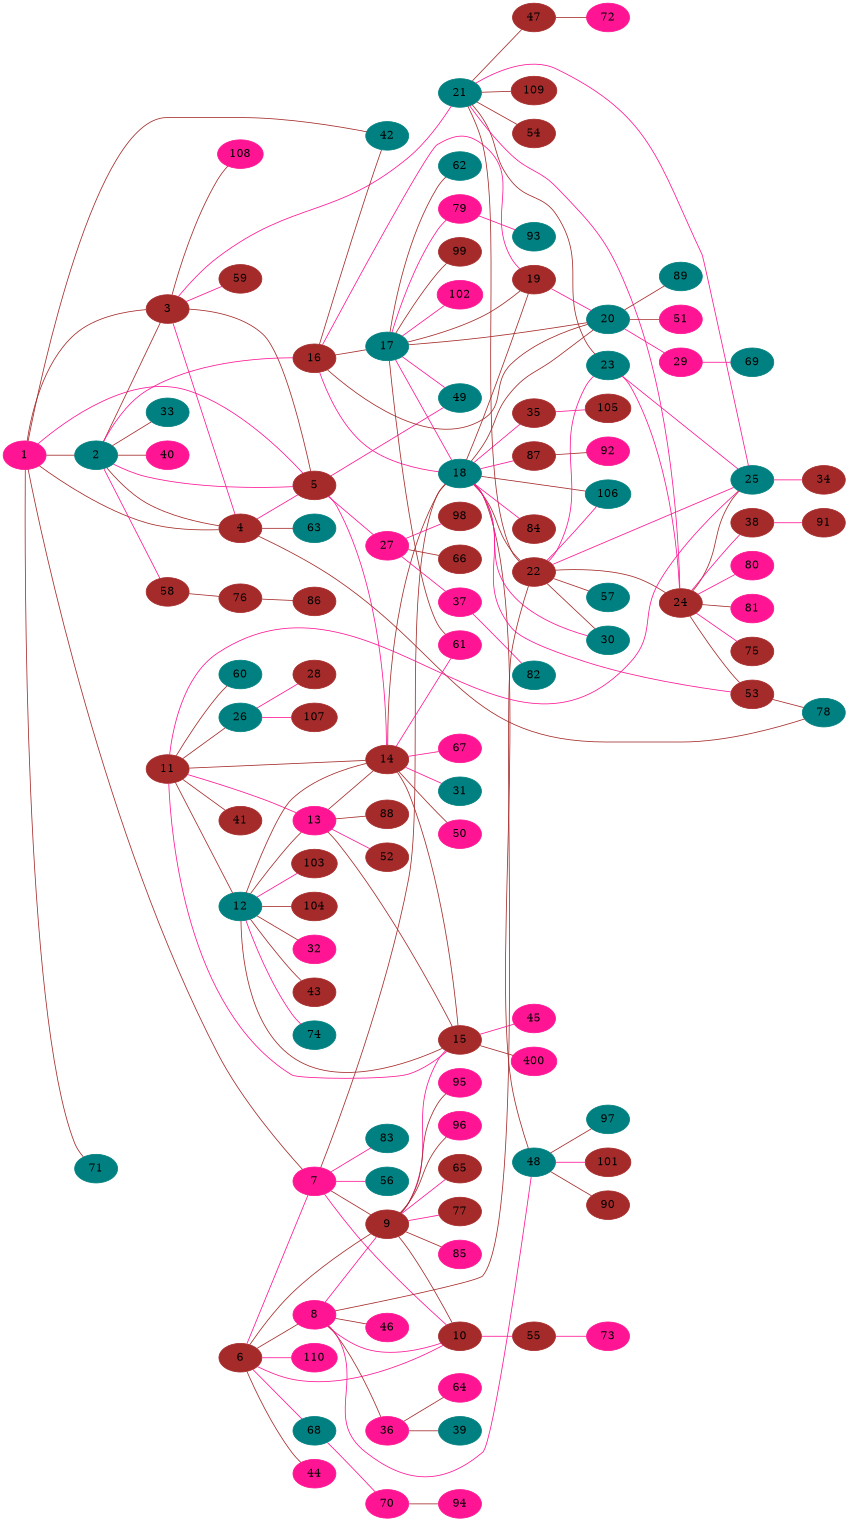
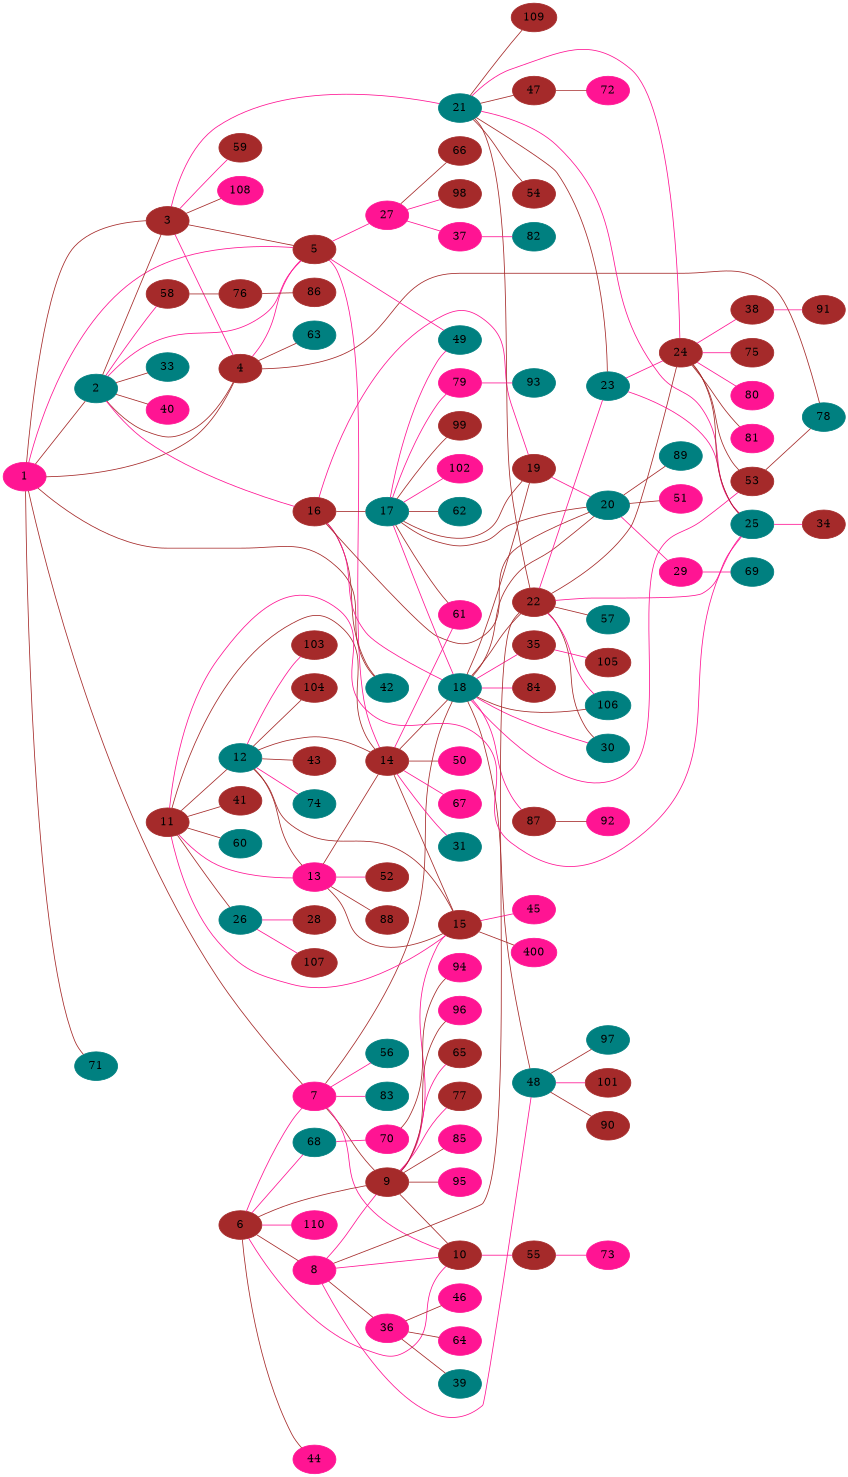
(314, 949) -> none
(351, 1321) -> (422, 1314)
